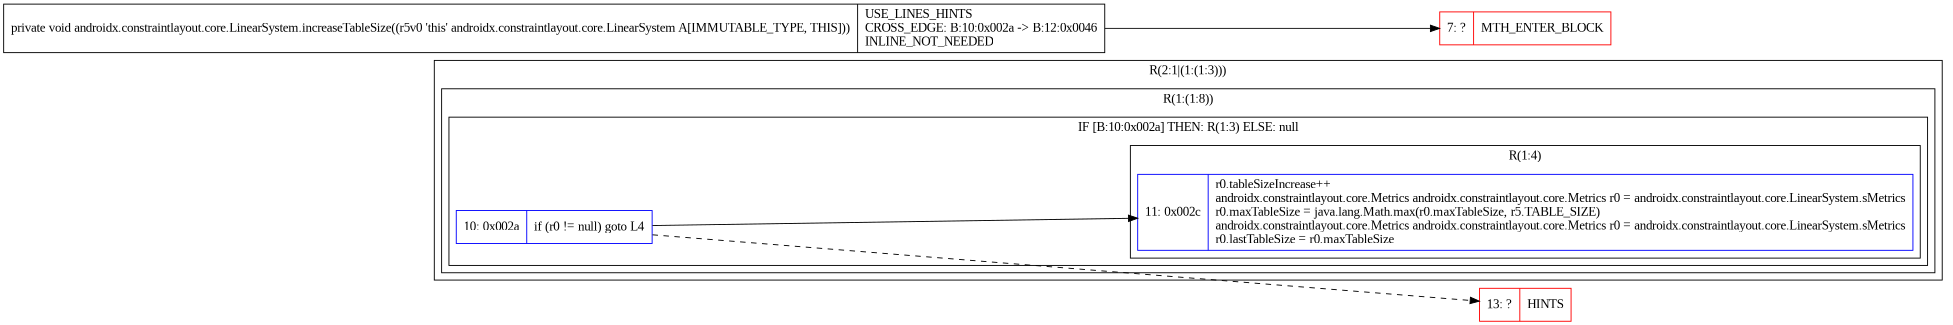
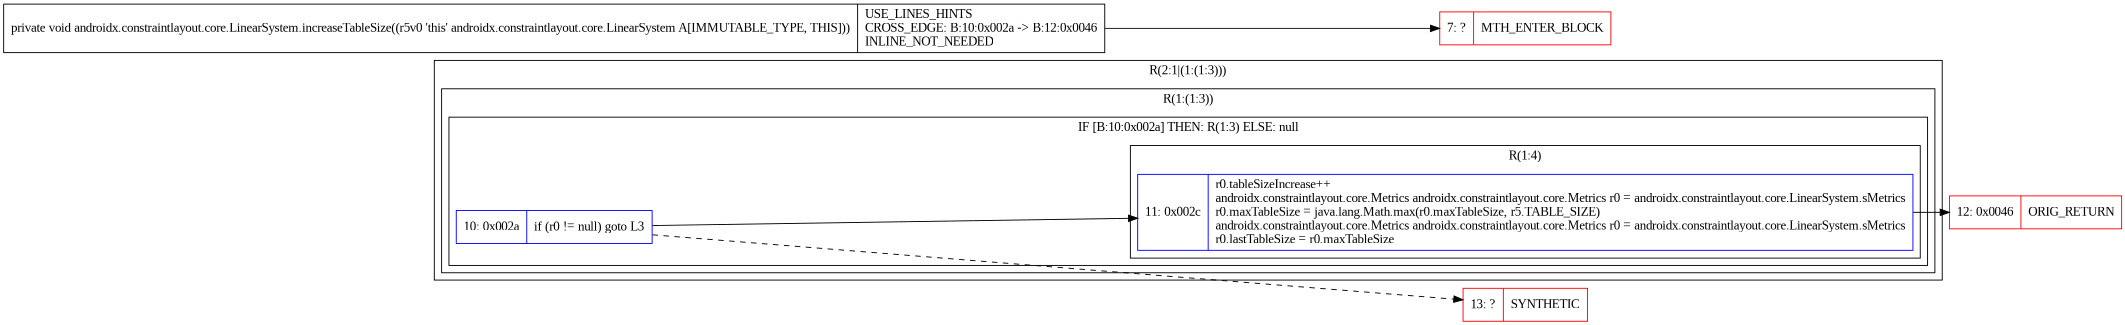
(1188, 99) -> (1188, 99)
none -> (2036, 212)
(589, 227) -> (589, 227)
(1545, 304) -> (1545, 304)
